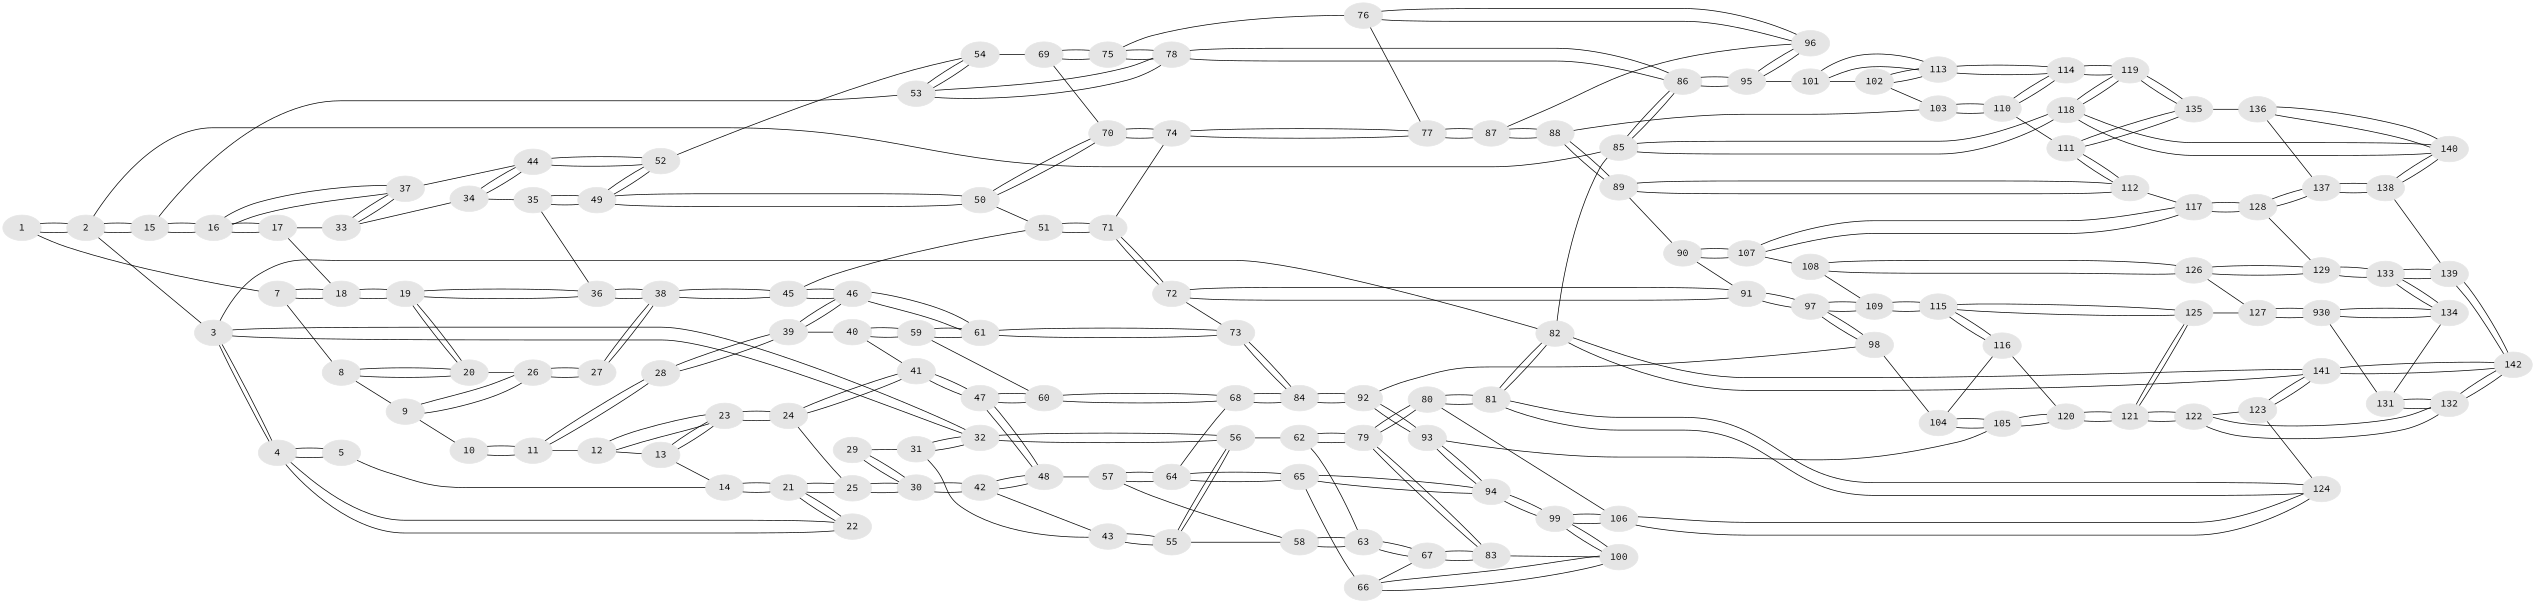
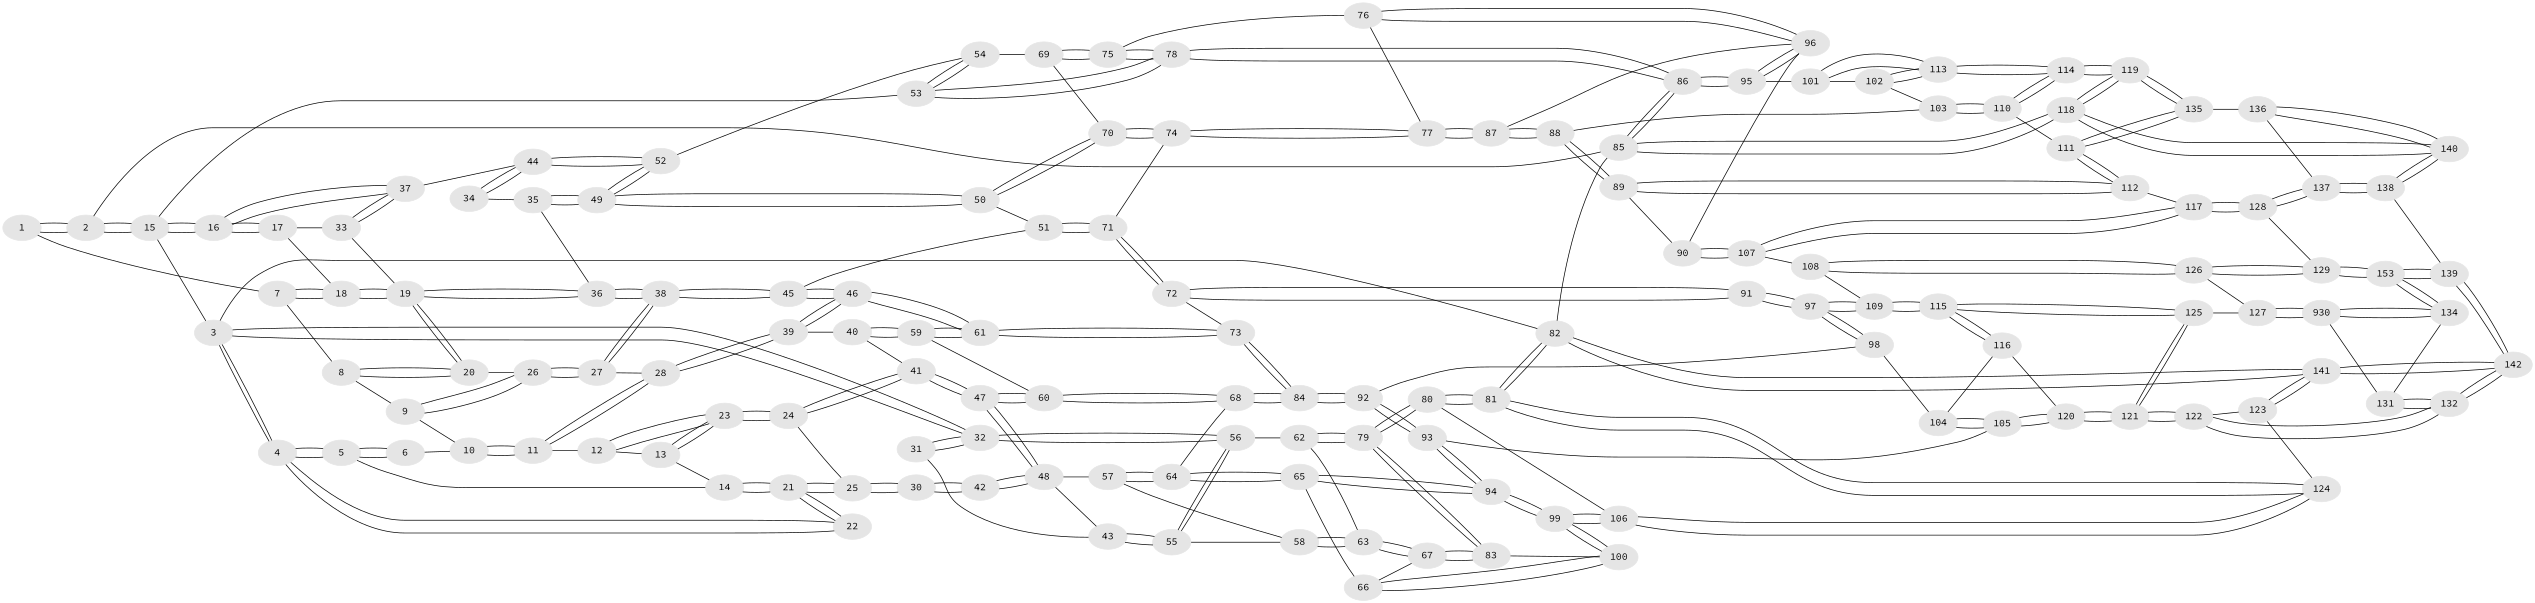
(405, 213) -> (377, 265)
(1715, 274) -> (1741, 146)
(2385, 274) -> (2385, 274)
(150, 280) -> (183, 282)
none -> (629, 373)
(852, 450) -> none
none -> (405, 453)
(1044, 512) -> (1076, 507)
